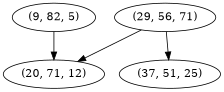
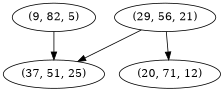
(165, 17) -> (165, 17)
(54, 42) -> (54, 42)
